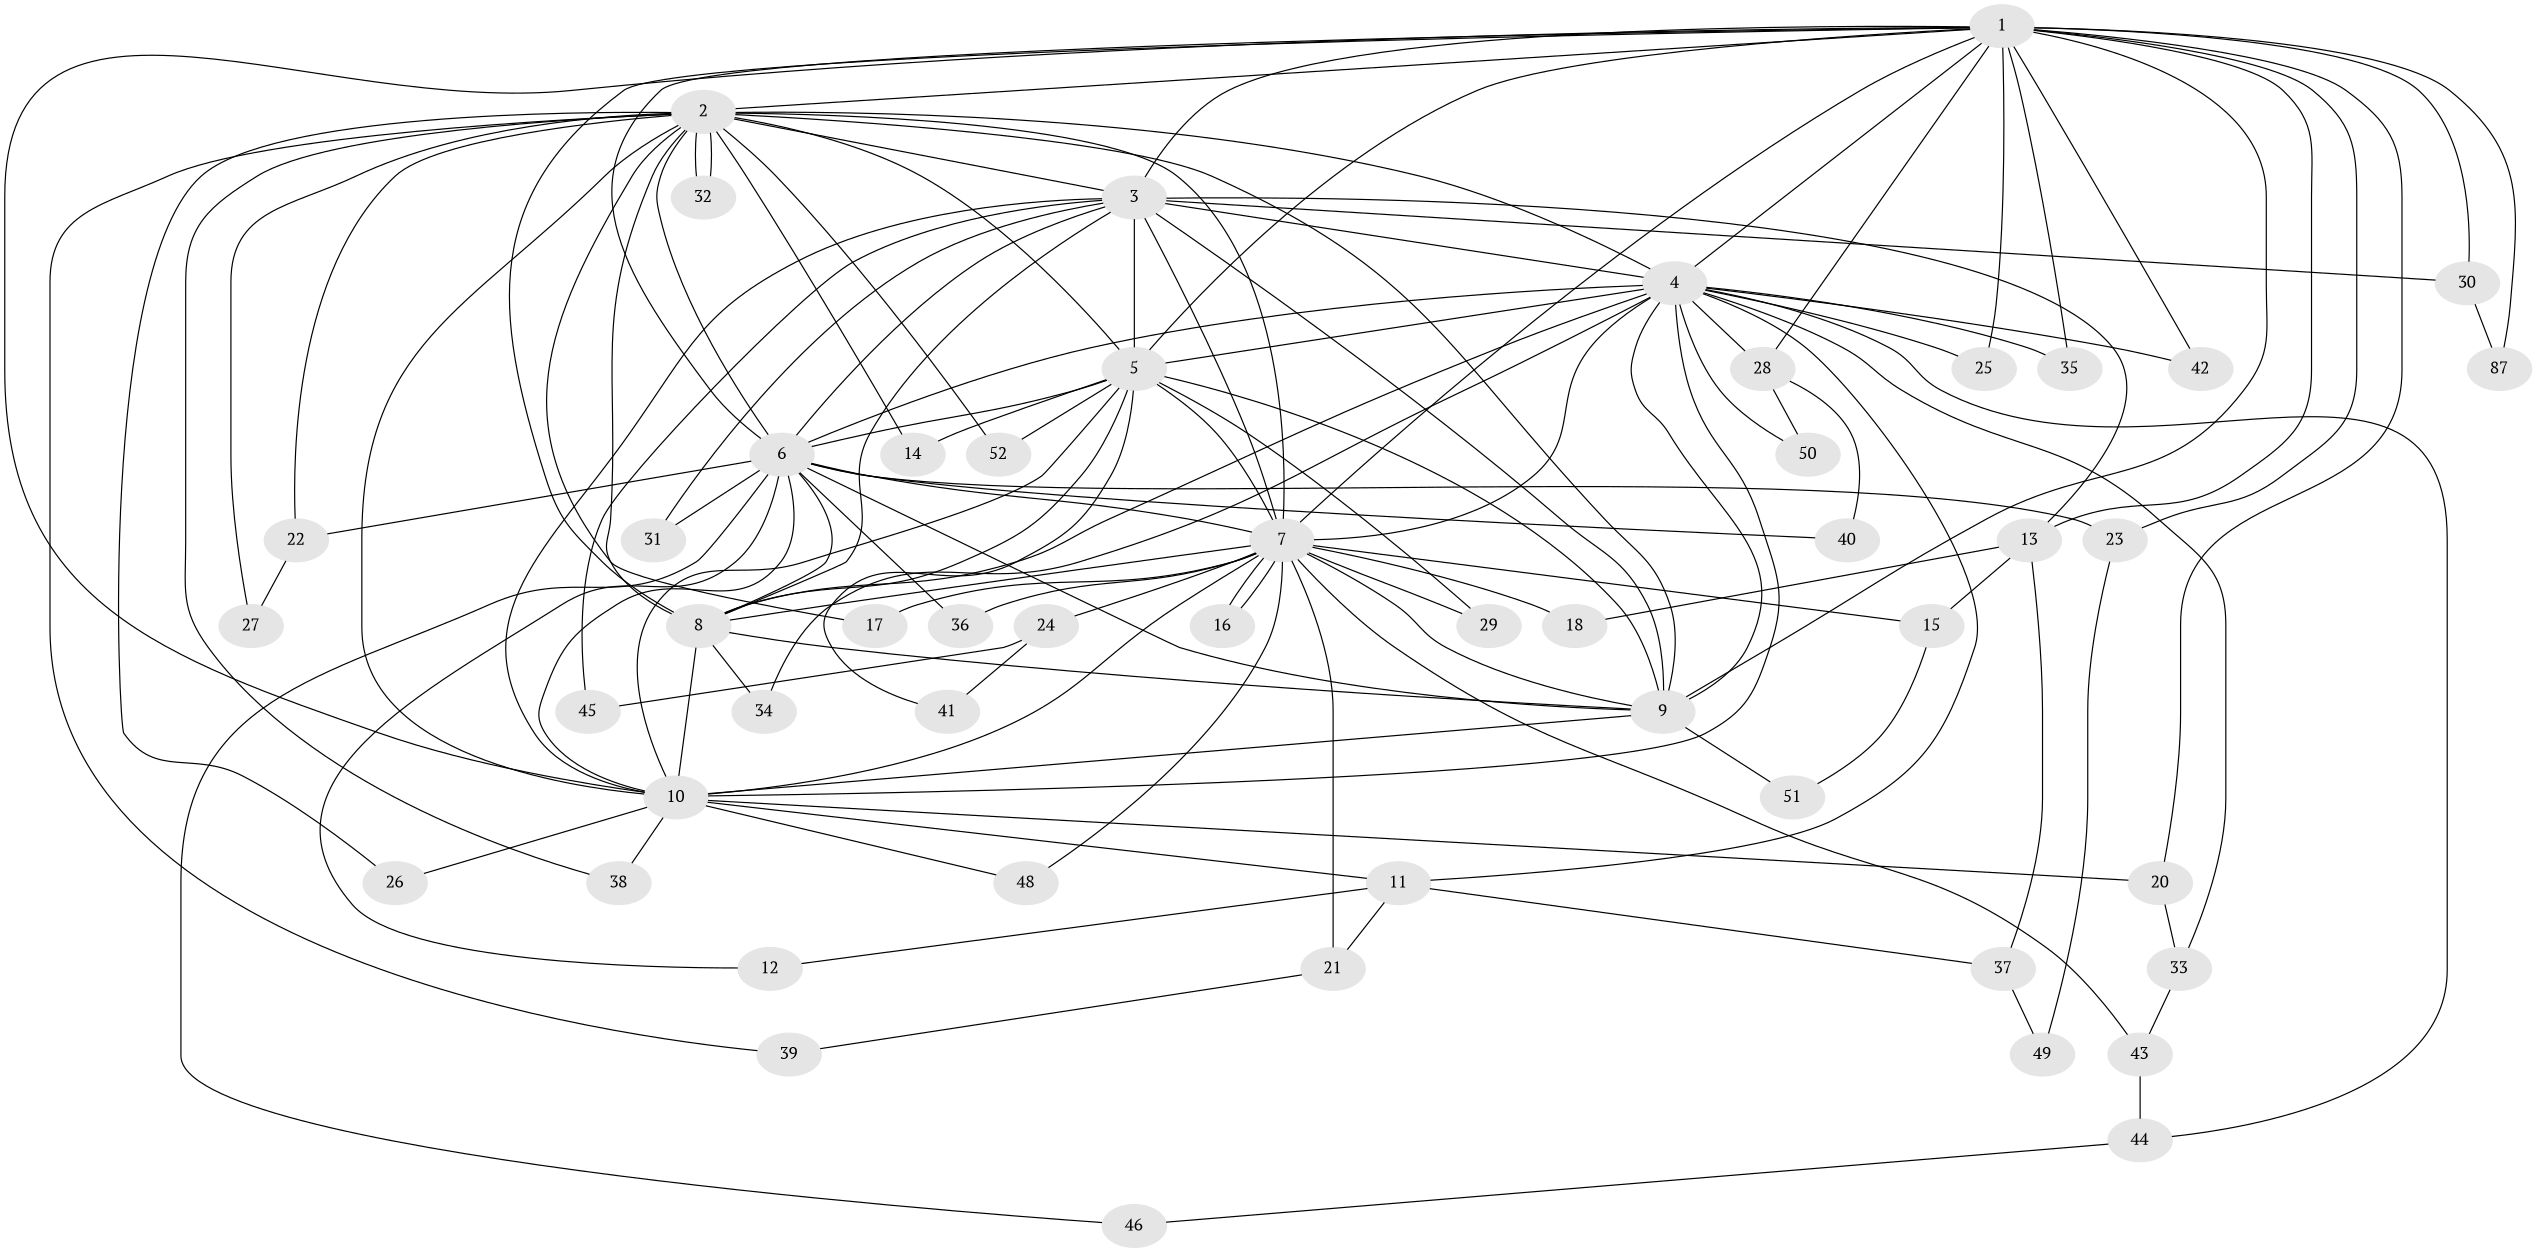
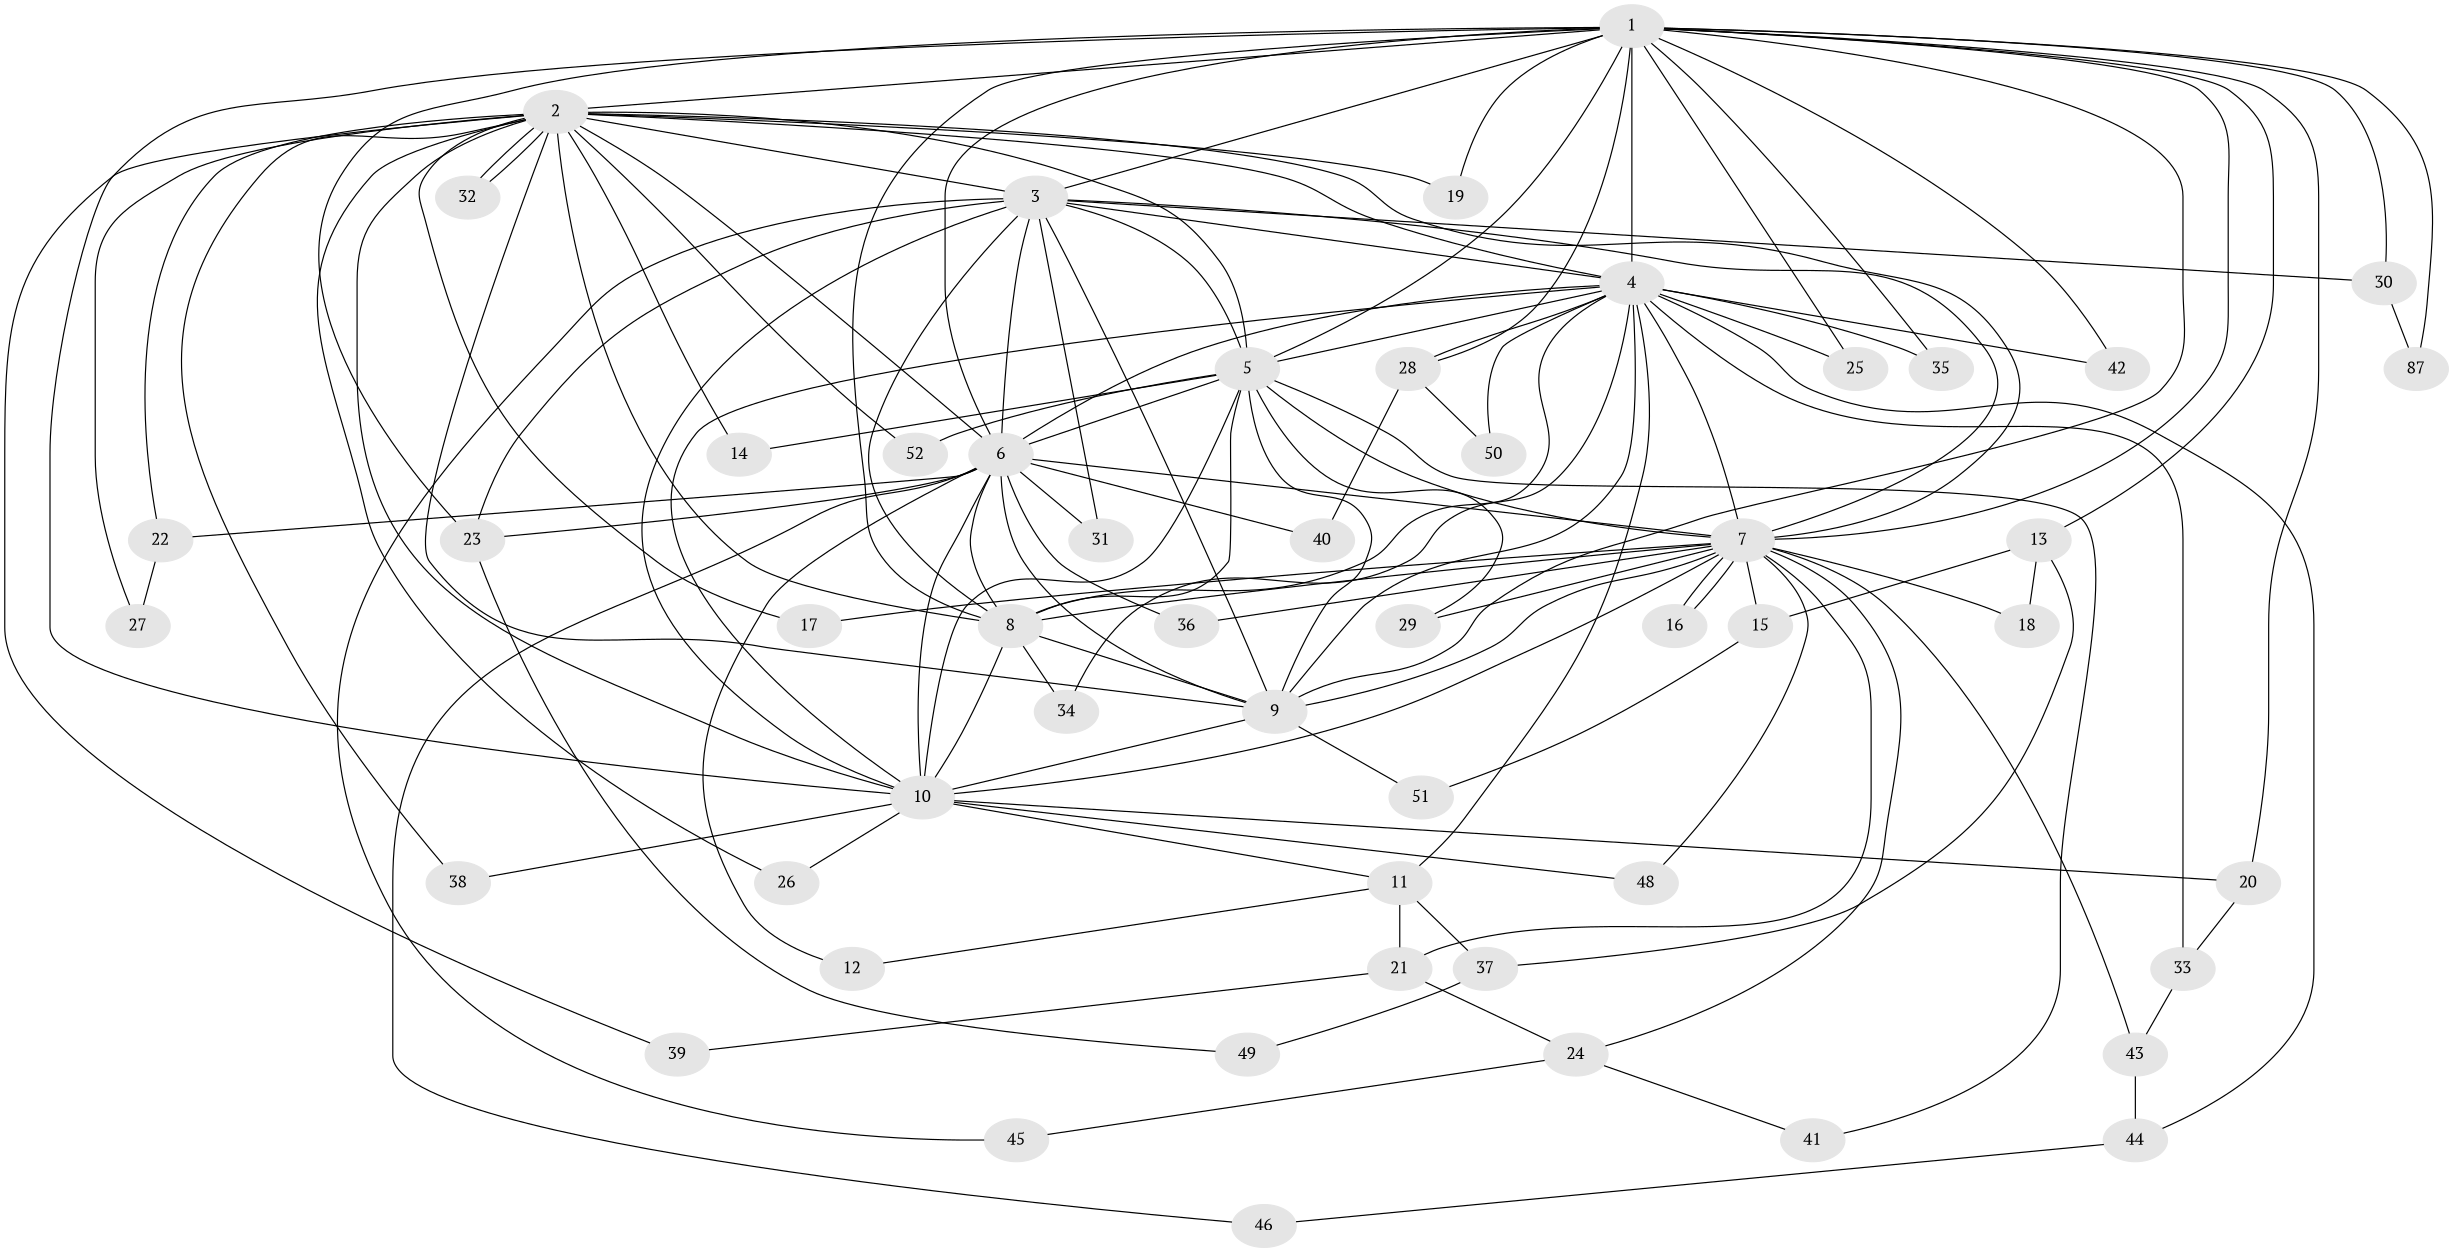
none -> (1456, 198)
(1724, 224) -> (694, 288)
none -> (1488, 1012)
